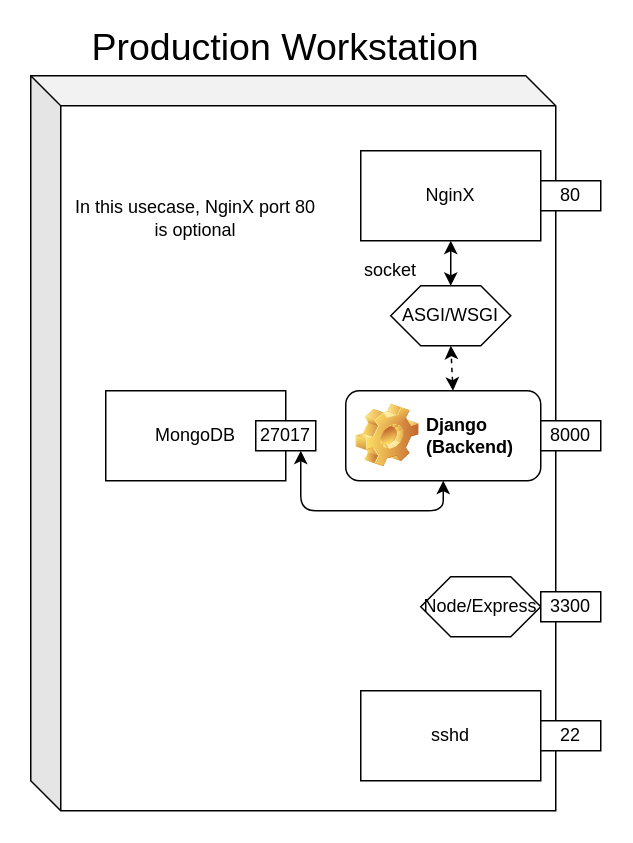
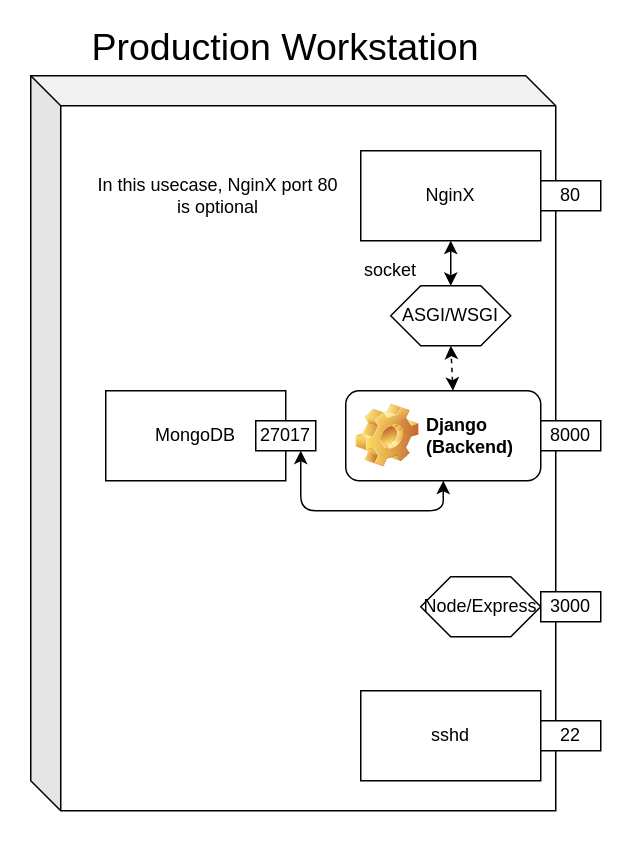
(196, 218) -> (218, 196)
(571, 607) -> (571, 607)
